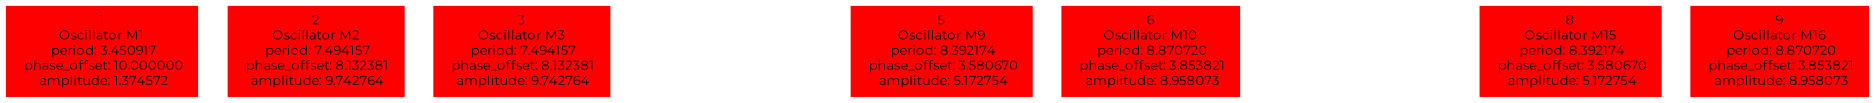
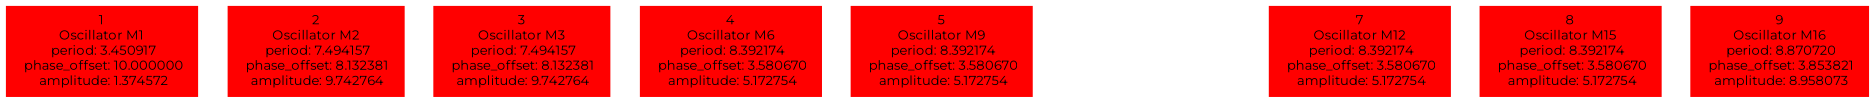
none -> (731, 51)
(1151, 51) -> none
none -> (1360, 51)
